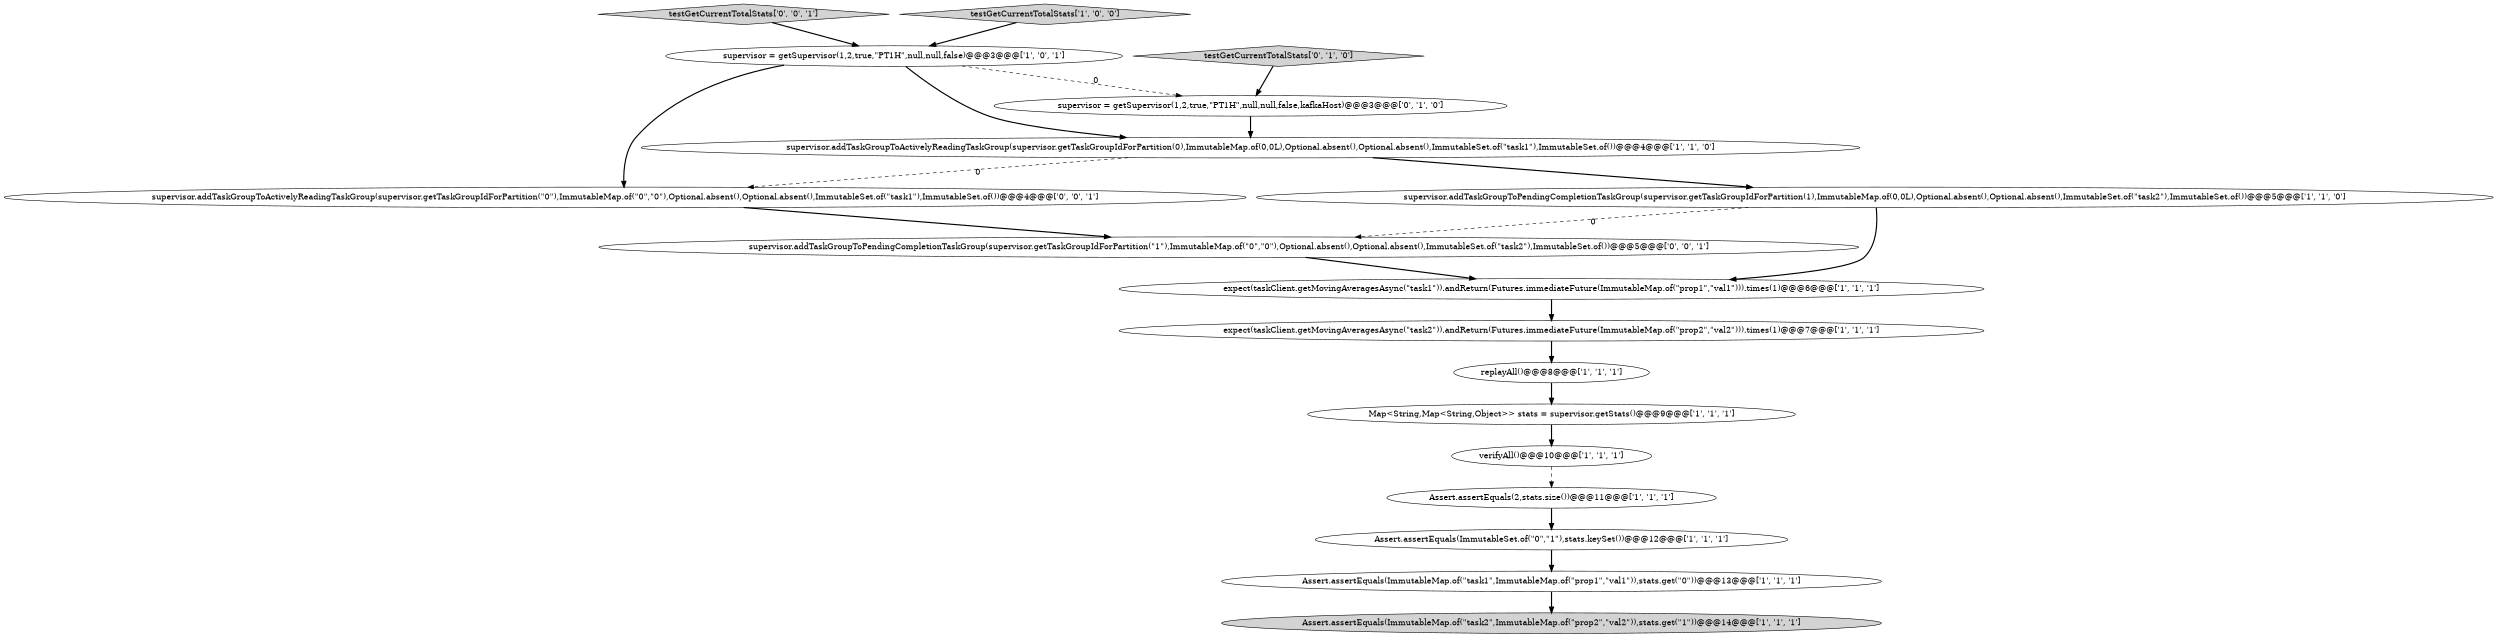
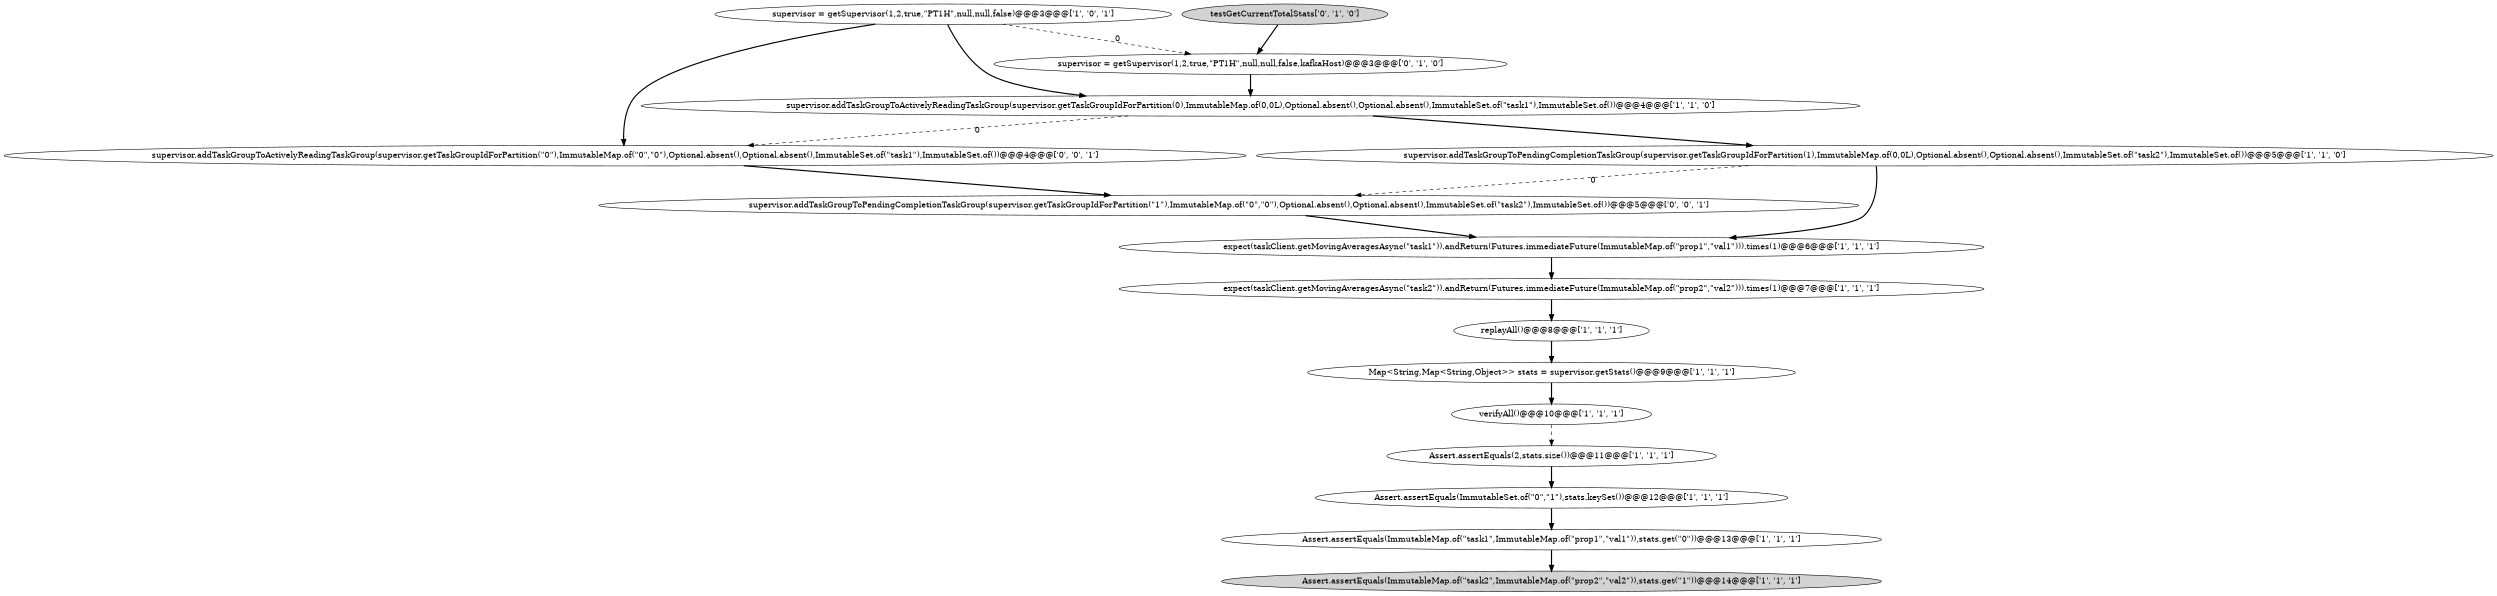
(744, 14) -> none
(1045, 14) -> none
(1279, 56) -> (1285, 14)
